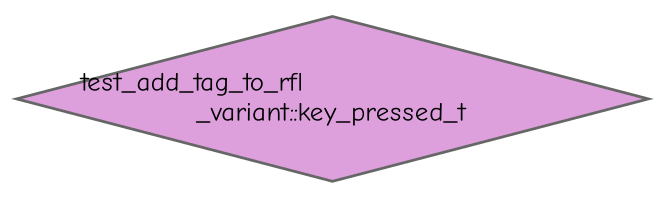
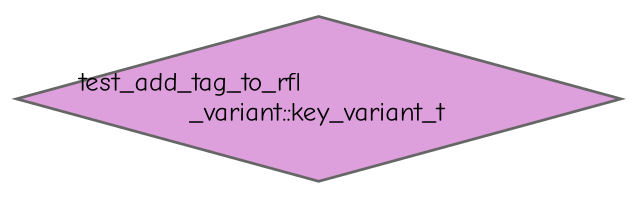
(332, 99) -> (319, 99)
